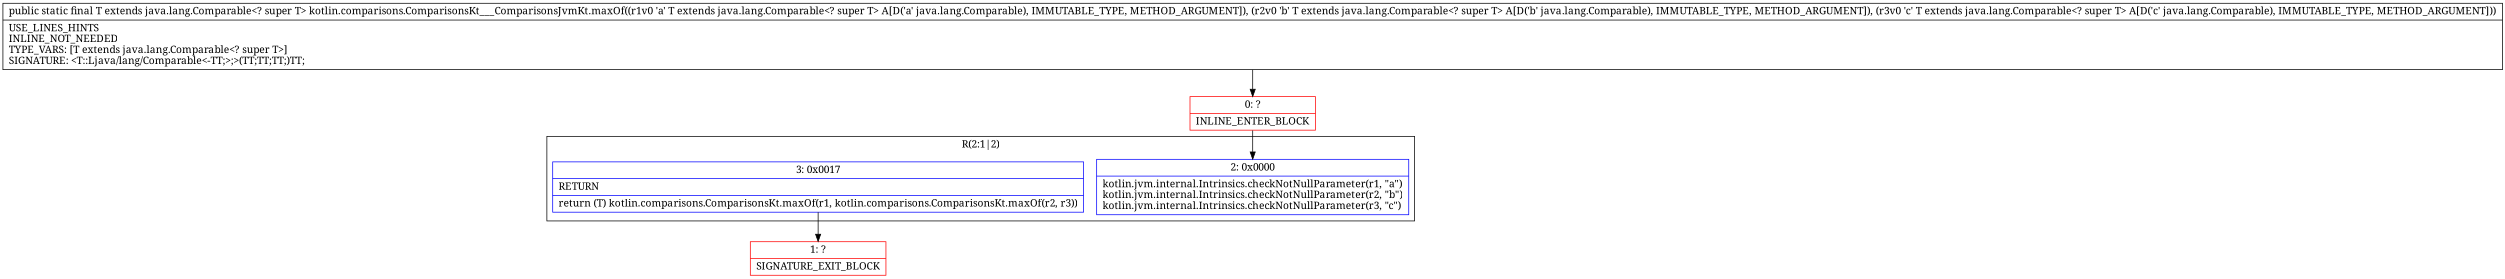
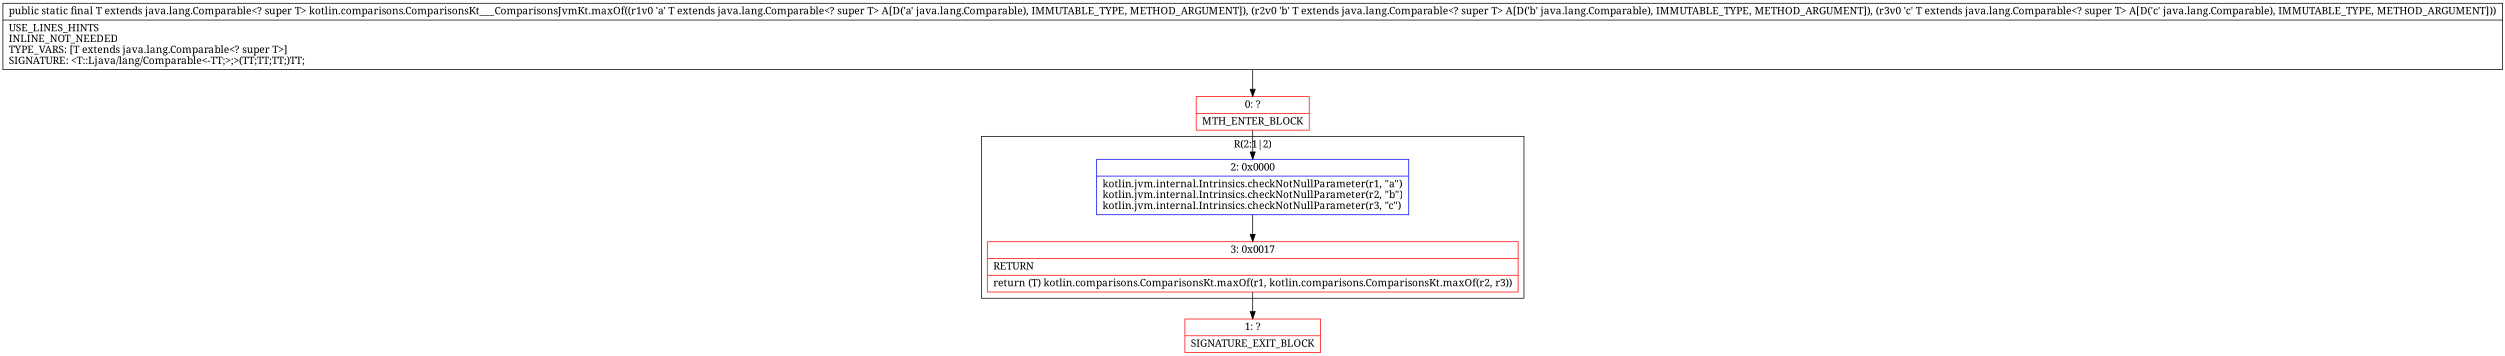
(1253, 121) -> (1253, 121)
(818, 187) -> (1253, 267)
none -> (1253, 225)
